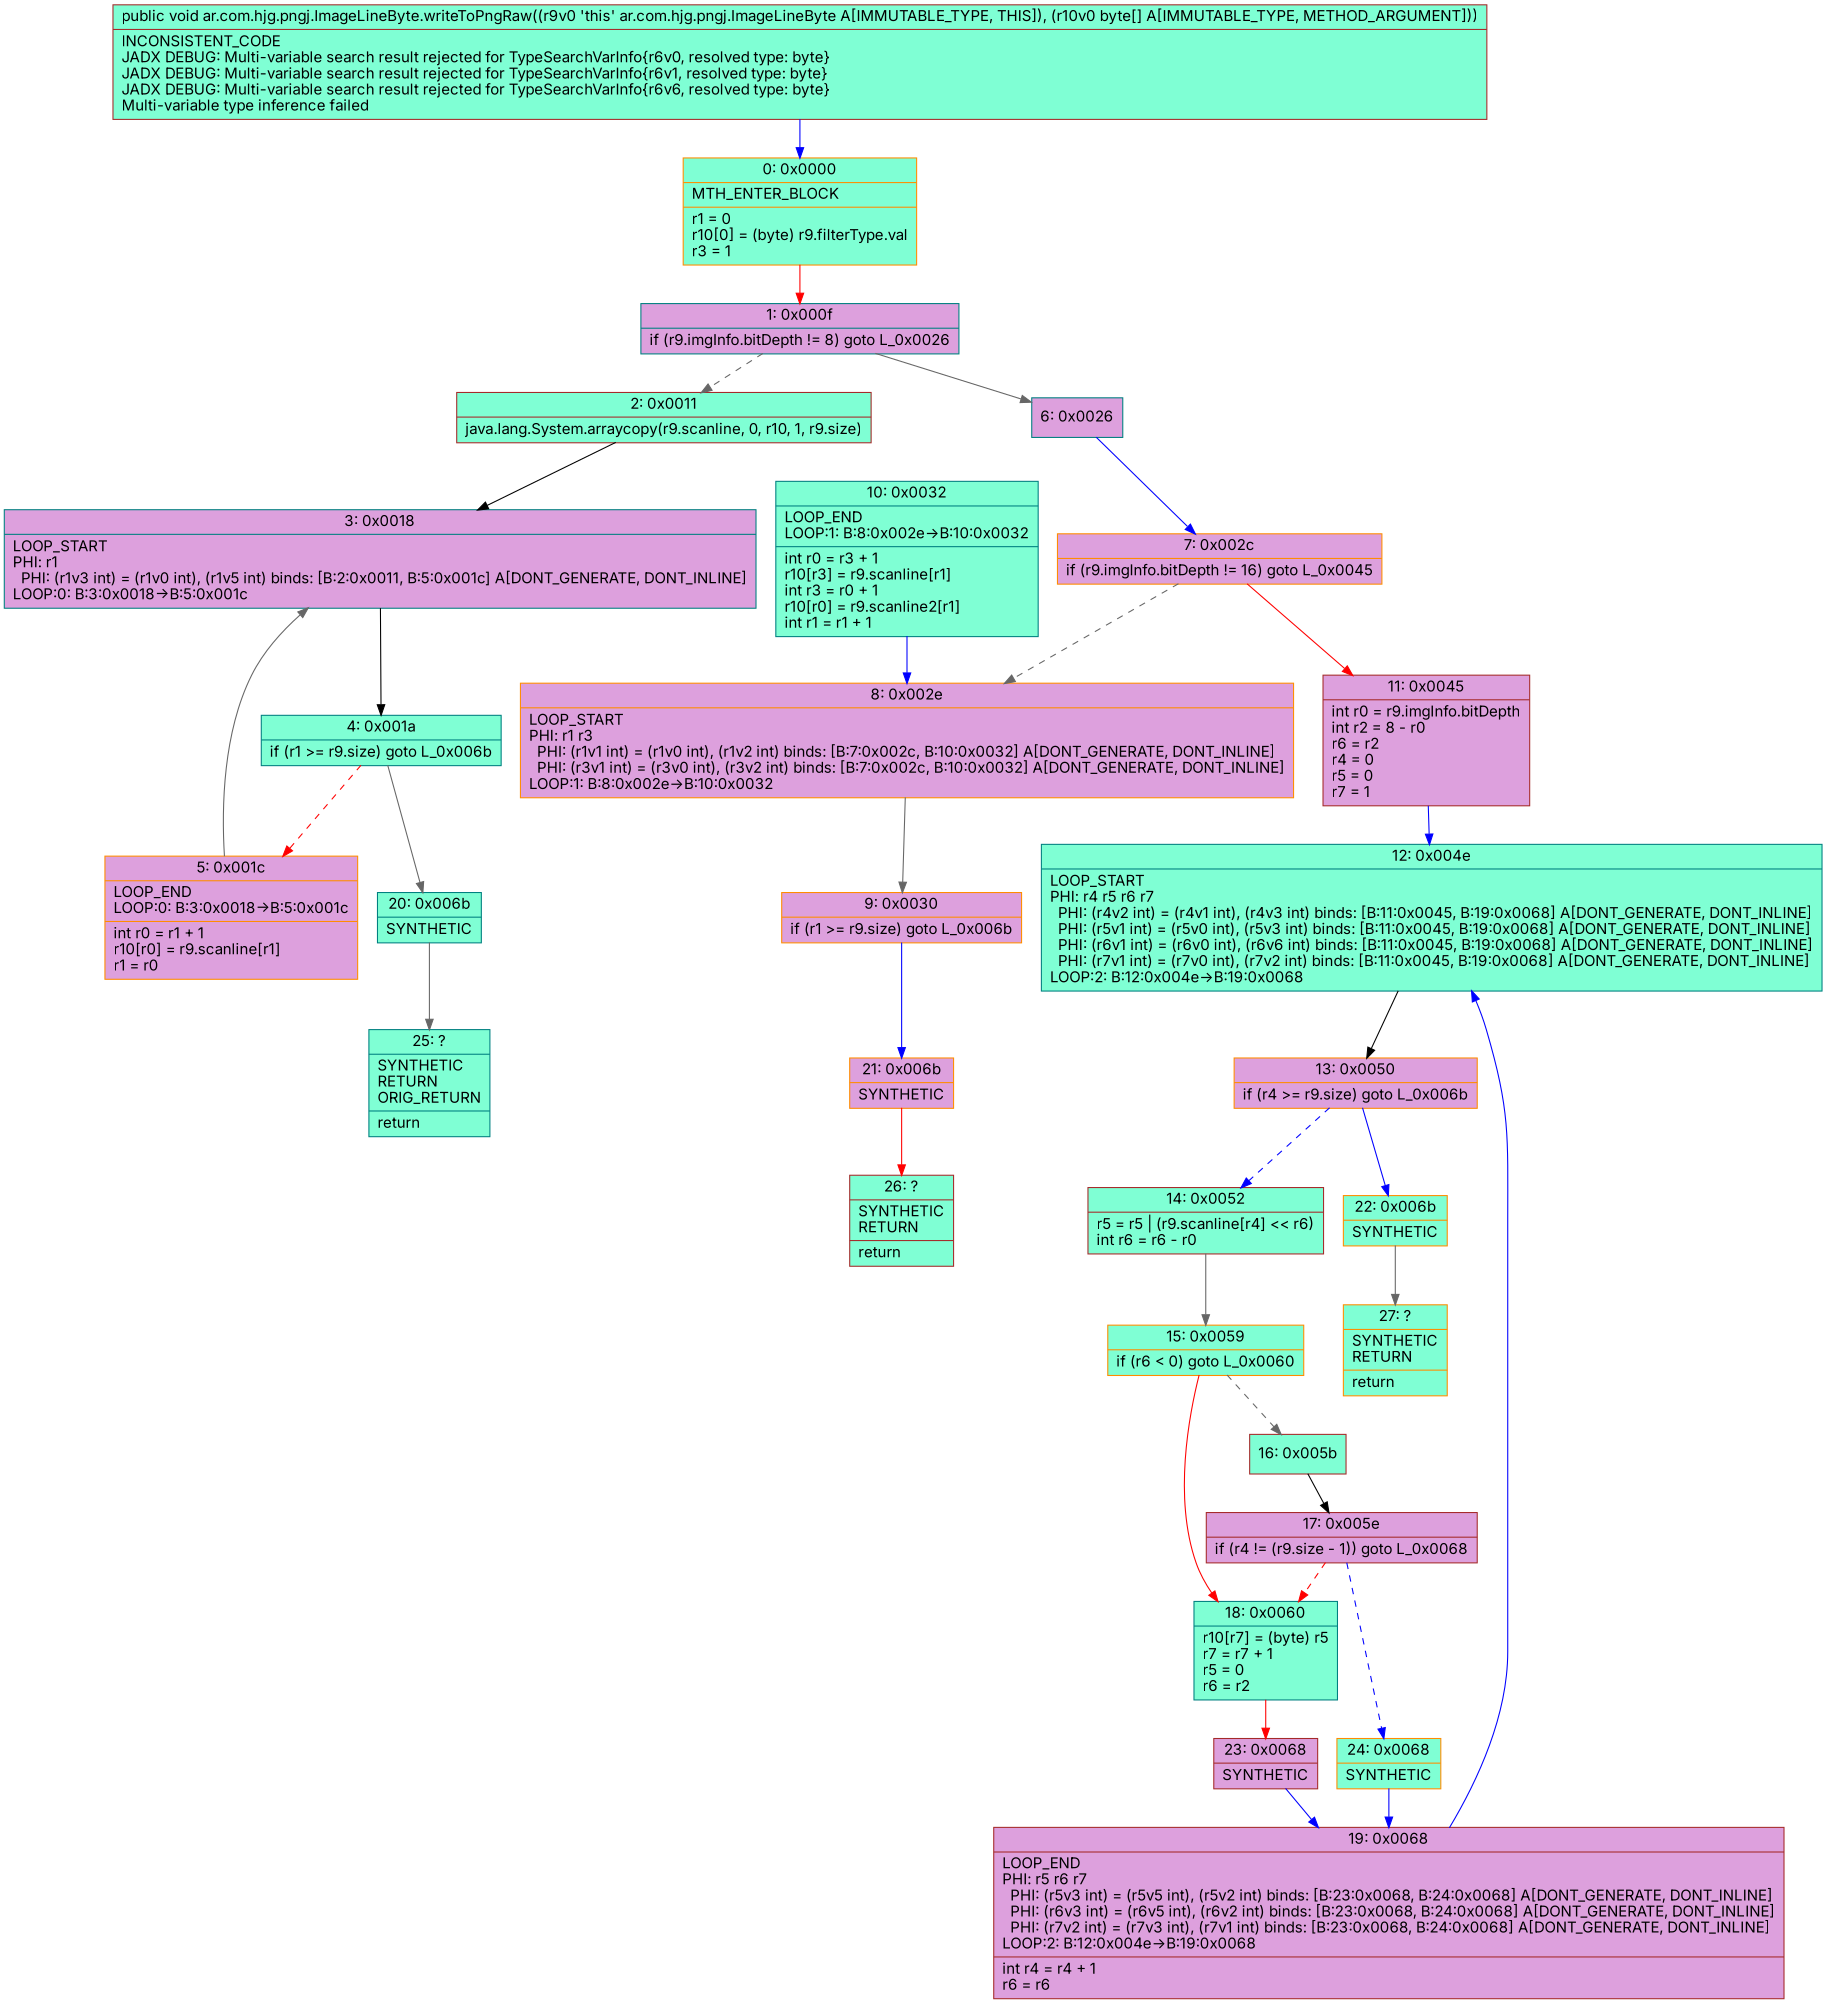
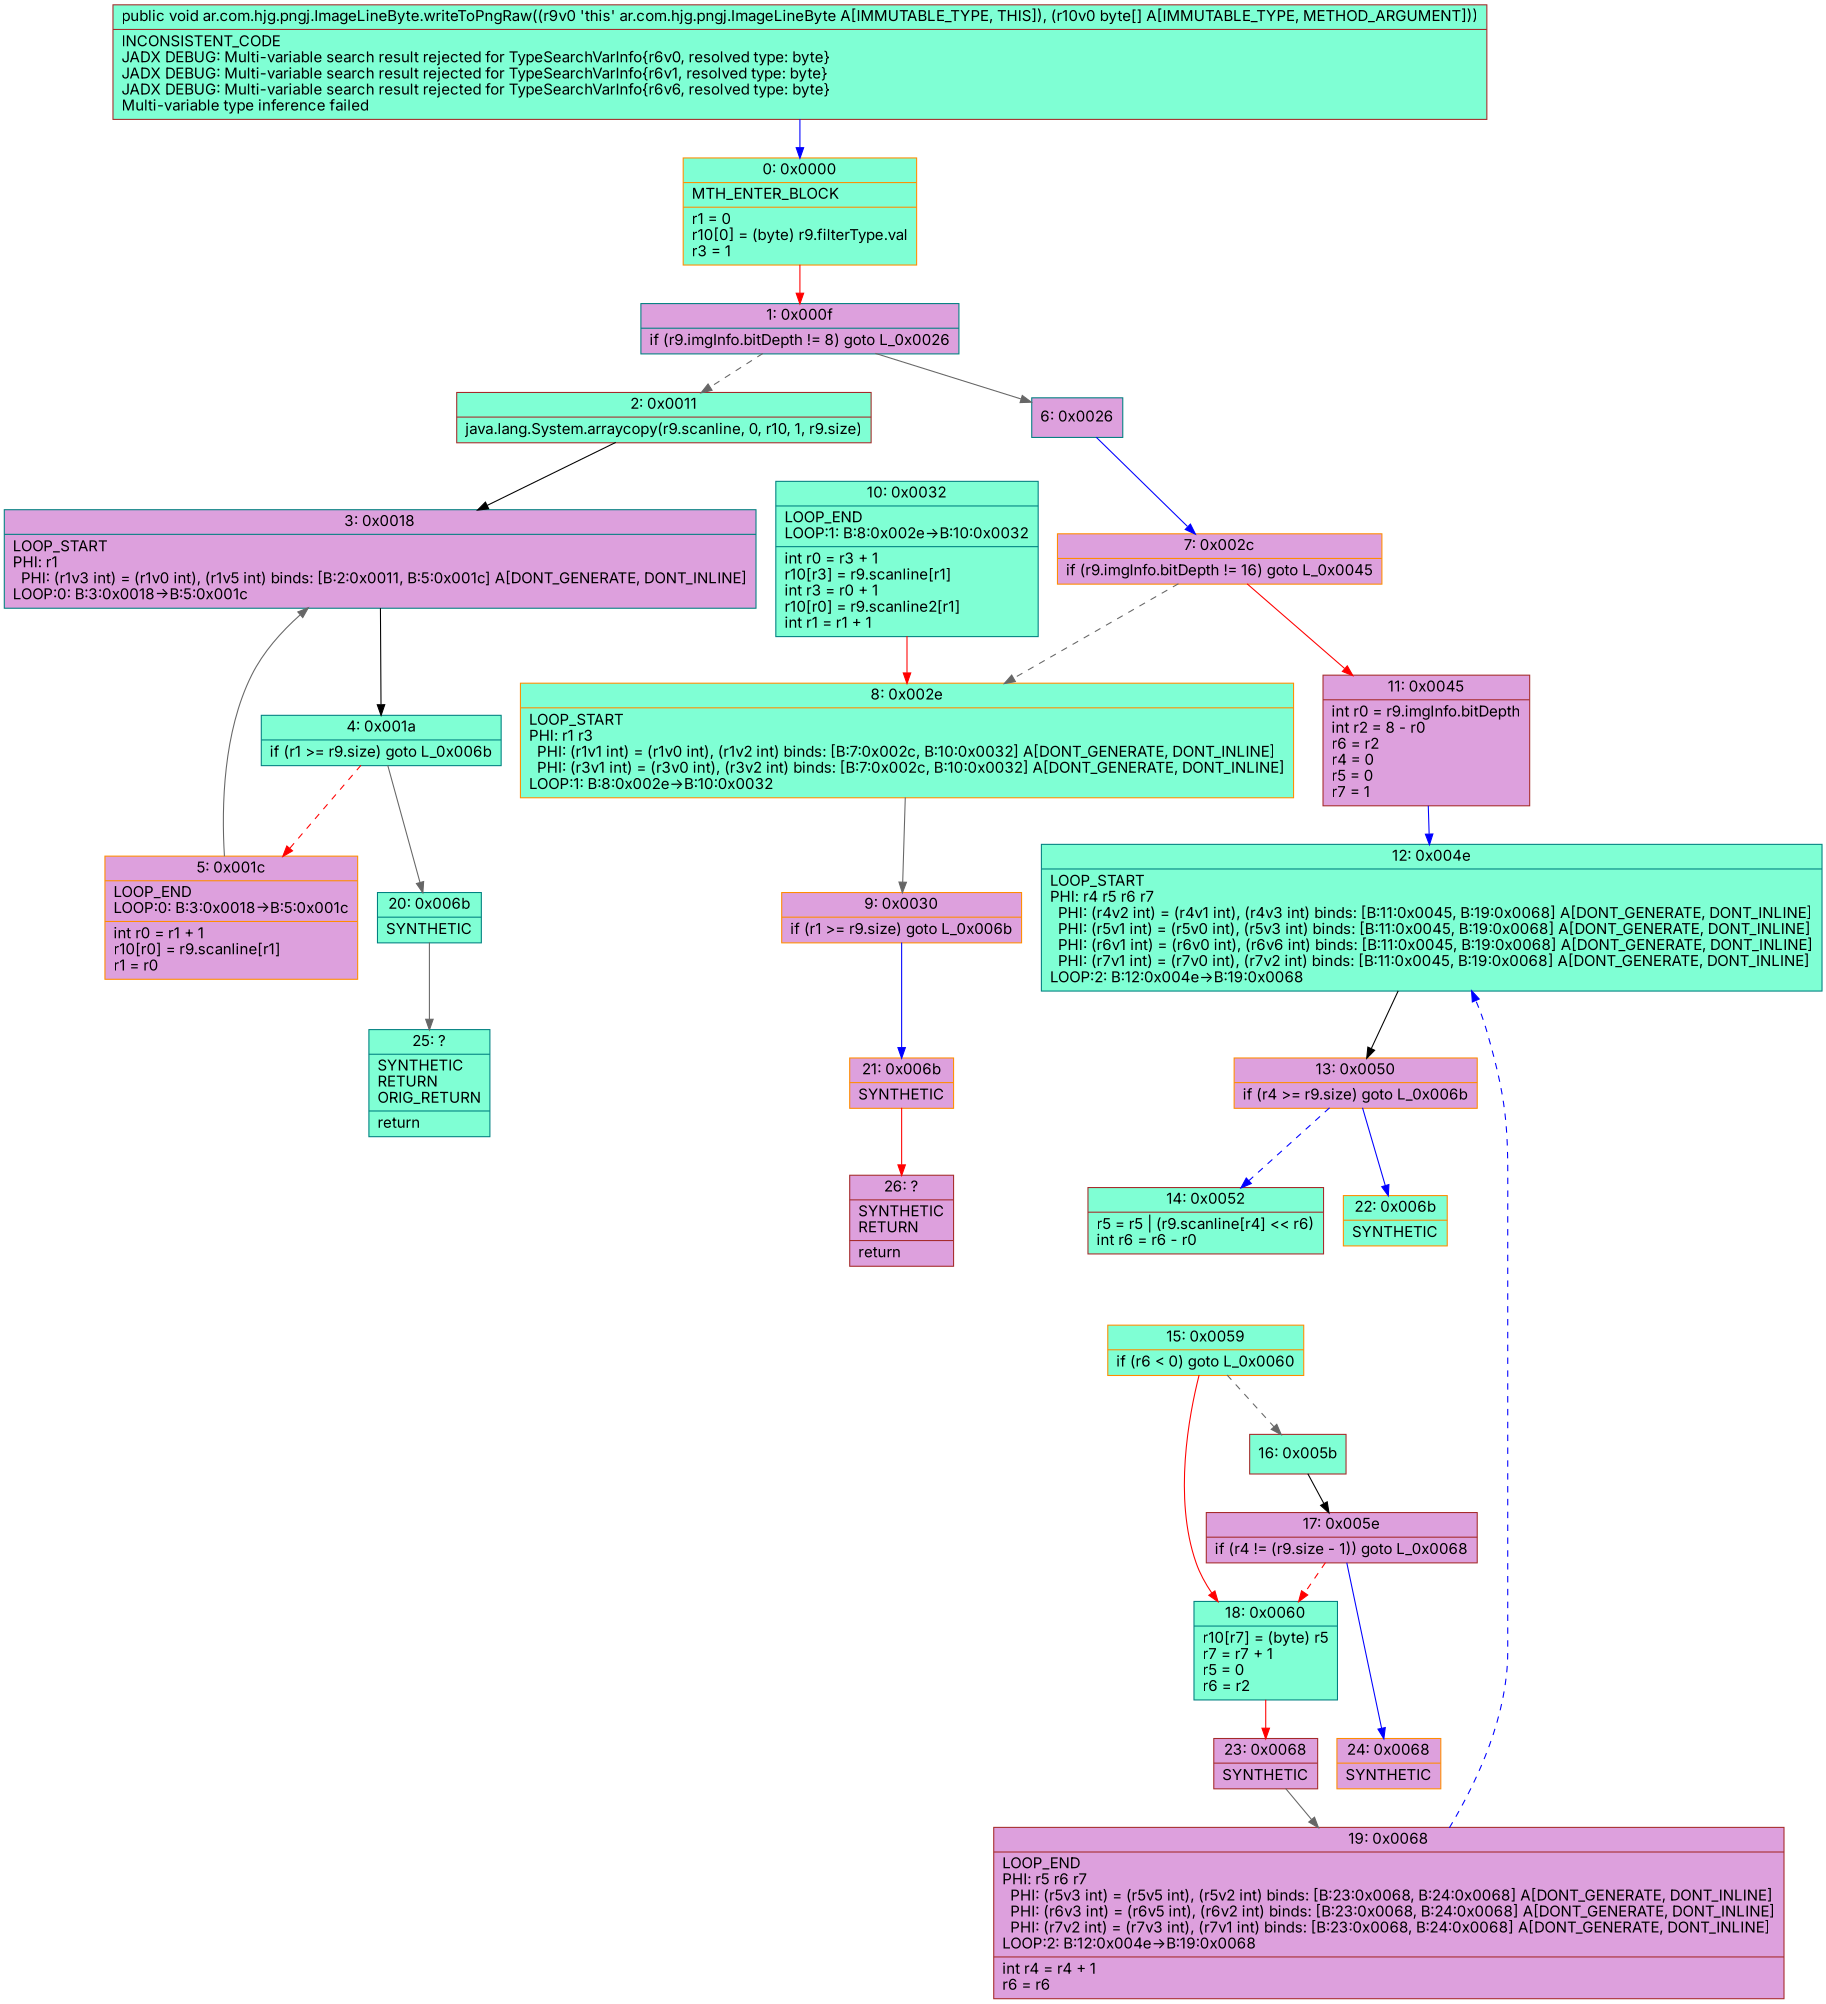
(907, 654) -> (907, 654)
(907, 740) -> (907, 740)
(902, 1221) -> (902, 1221)
(1206, 1284) -> none
(1395, 1350) -> none
(1508, 1418) -> (1508, 1418)
(1364, 1645) -> (1364, 1645)
(1389, 1764) -> (1389, 1764)
(1389, 1803) -> none
(1298, 1804) -> (1298, 1804)
